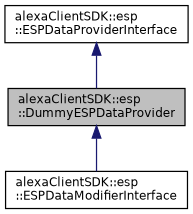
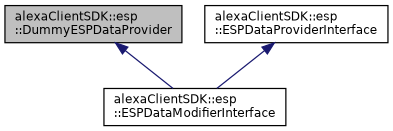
(97, 72) -> (241, 69)
